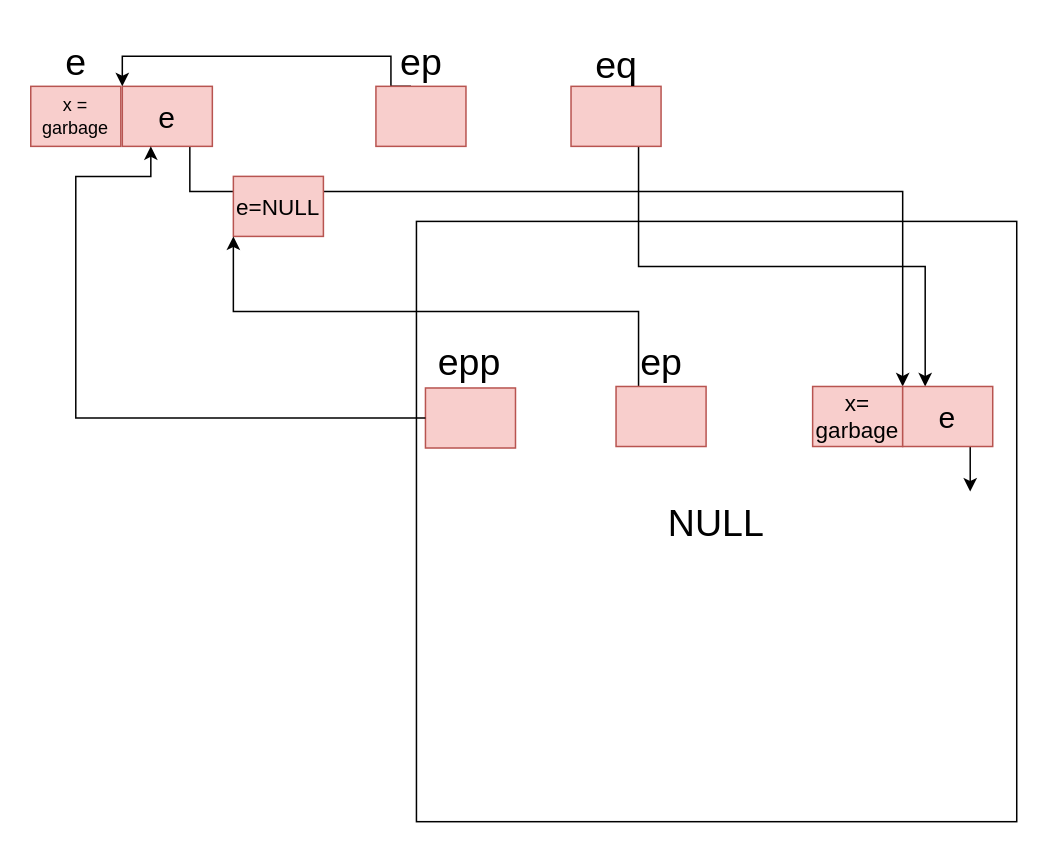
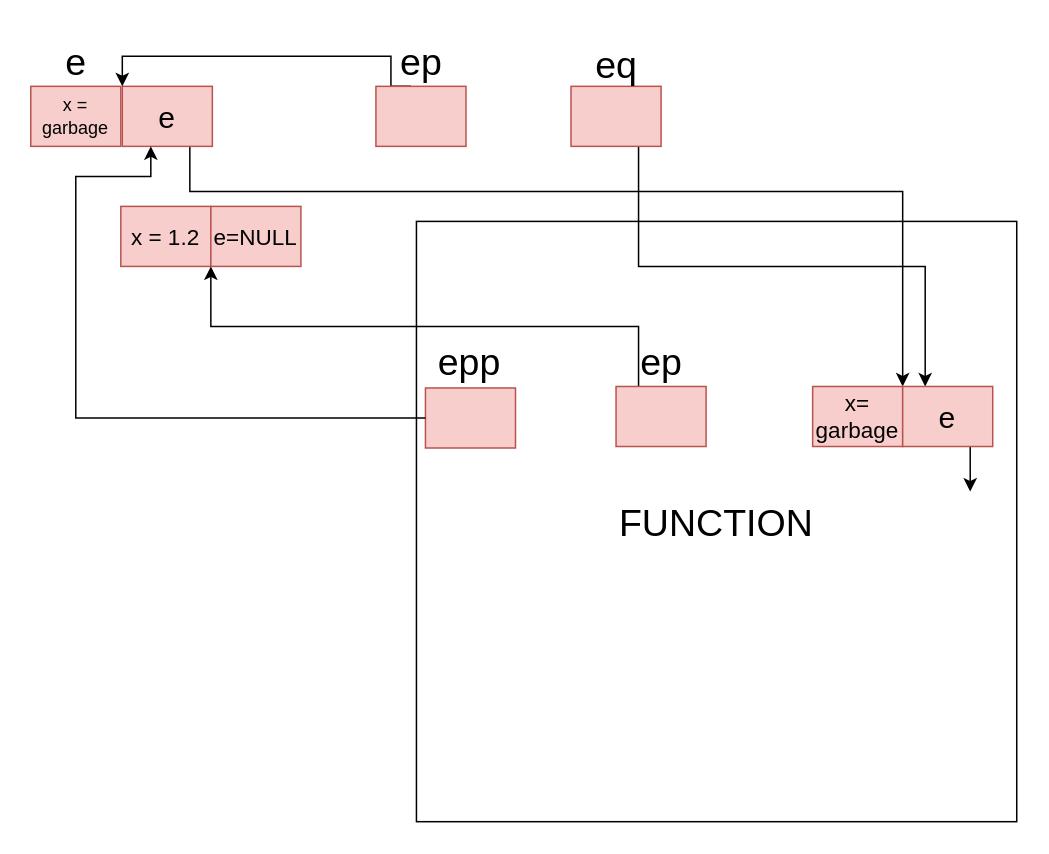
(278, 206) -> (256, 236)
none -> (166, 236)
(716, 521) -> (716, 521)
